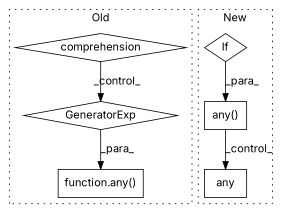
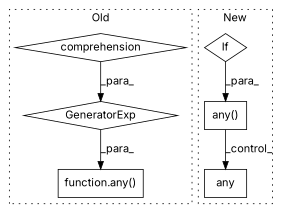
(117, 82) -> (117, 82)
